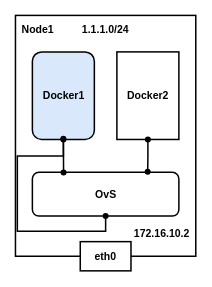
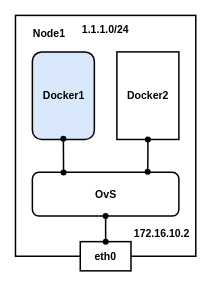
(38, 30) -> (49, 34)
(17, 218) -> (105, 233)
